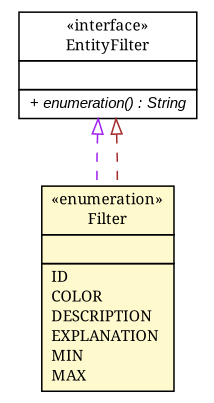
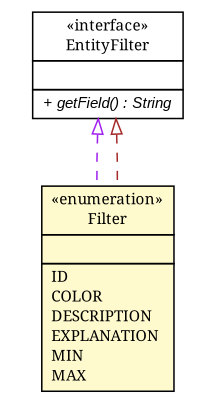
(108, 103) -> (108, 103)
